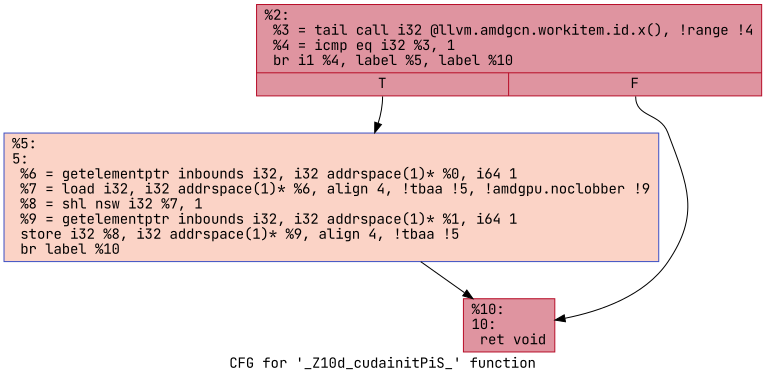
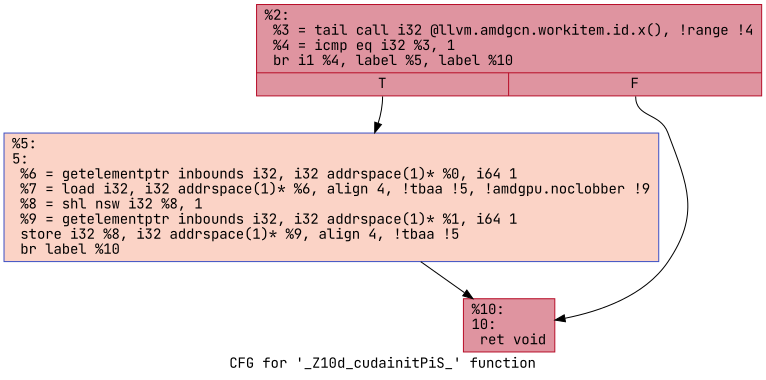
(107, 204) -> (107, 204)
